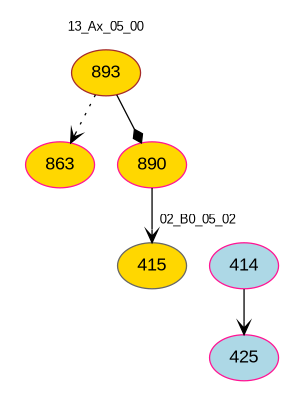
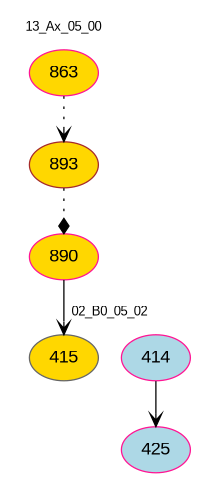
(126, 112) -> (64, 203)
(86, 113) -> (64, 113)
